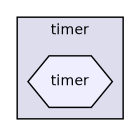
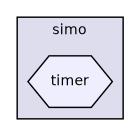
(70, 31) -> (70, 31)
